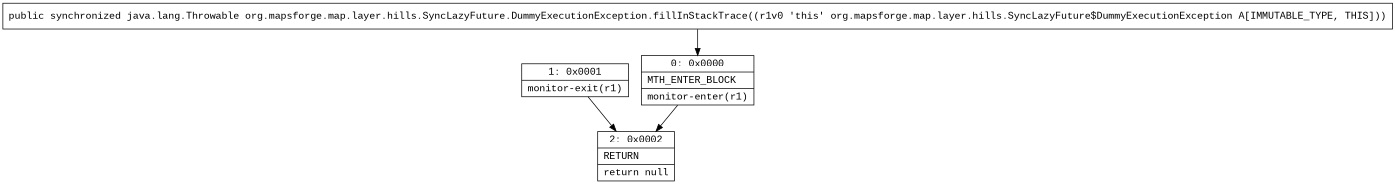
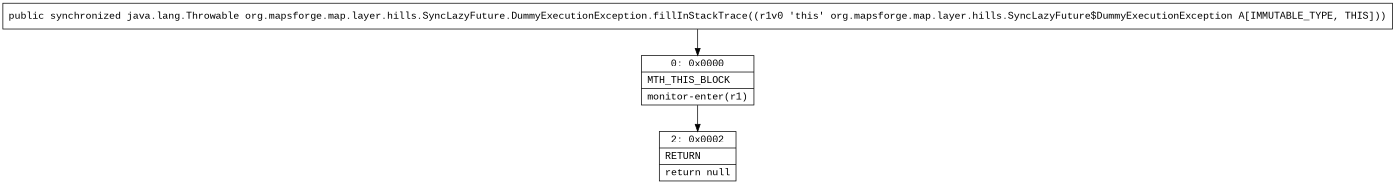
(575, 80) -> none
(692, 80) -> (689, 80)
